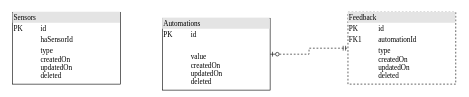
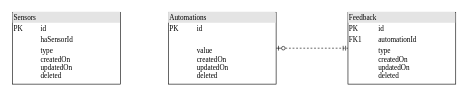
(402, 48) -> (402, 48)
(216, 54) -> (222, 48)
